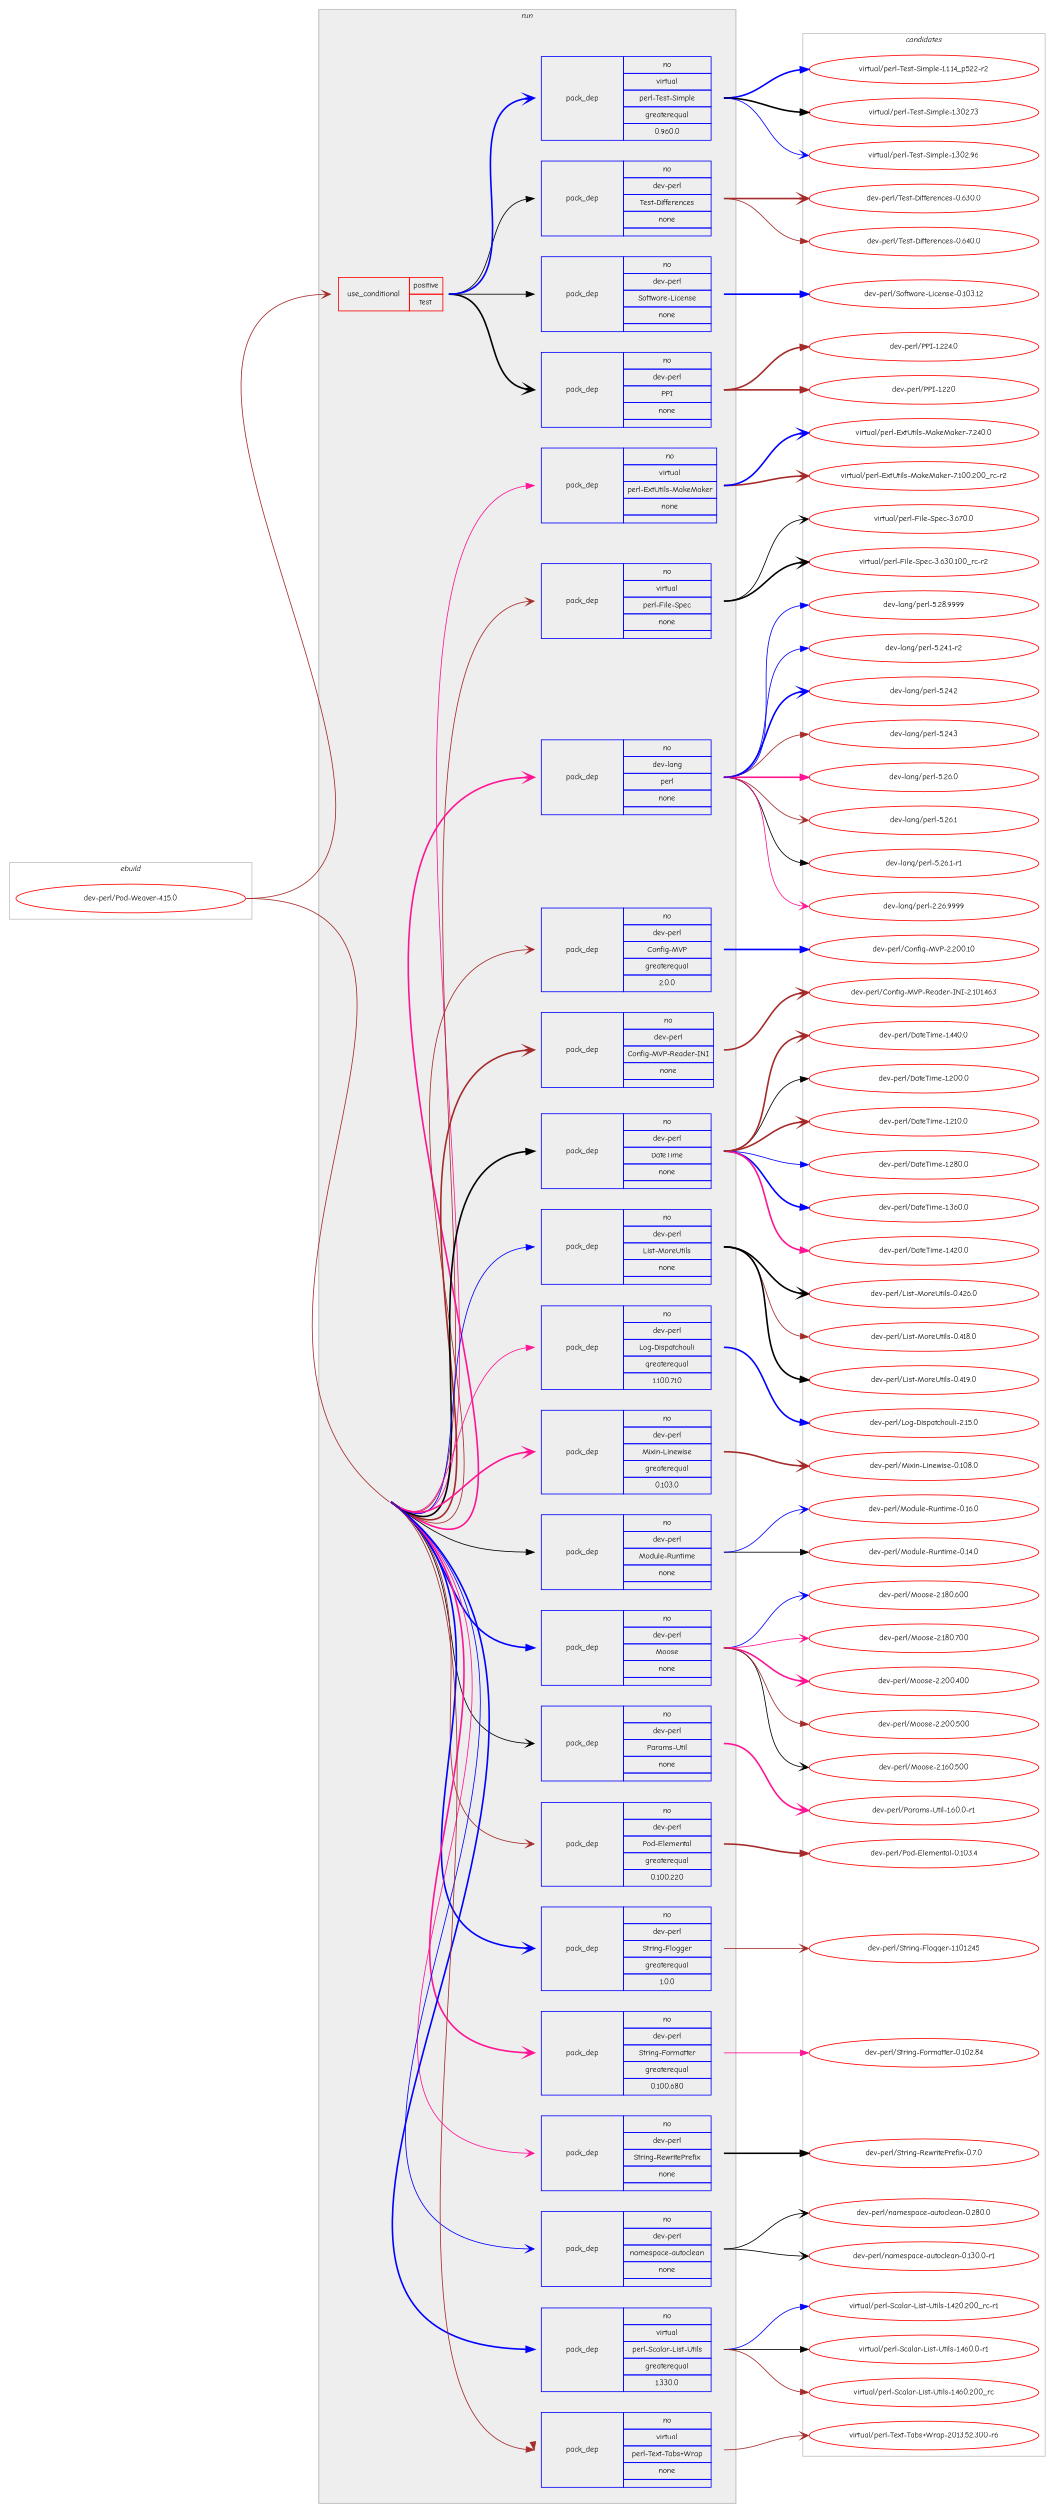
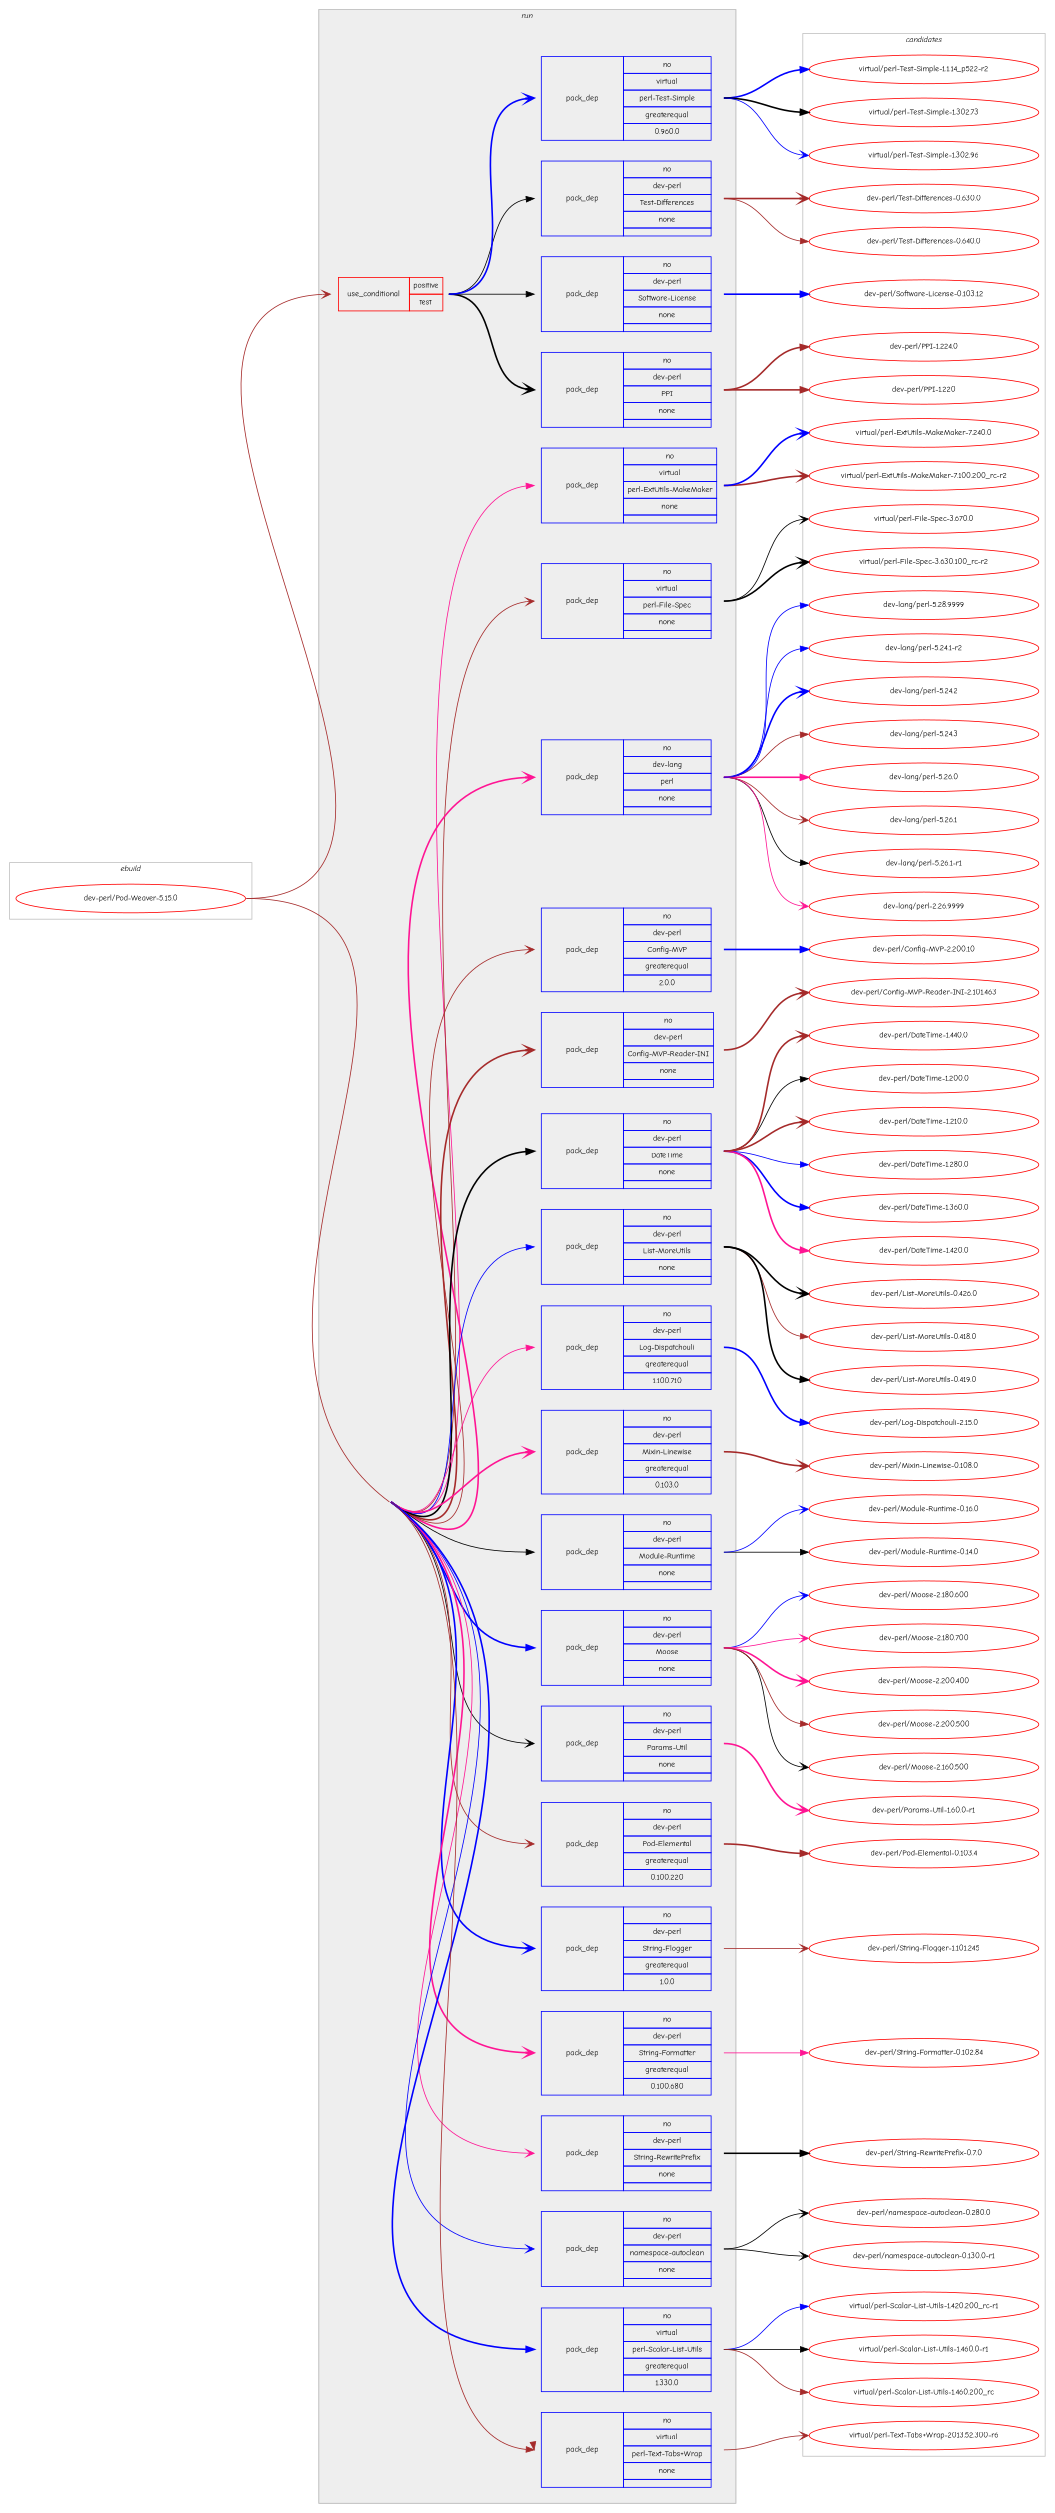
(131, 898) -> (131, 898)
